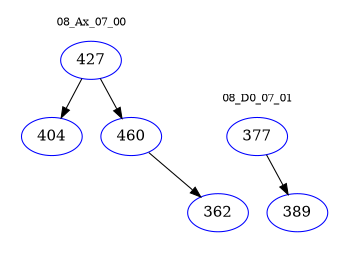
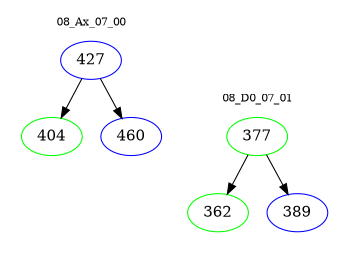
(52, 137) -> (52, 137)
(257, 137) -> (257, 137)
(171, 171) -> (240, 170)
(218, 213) -> (218, 213)
